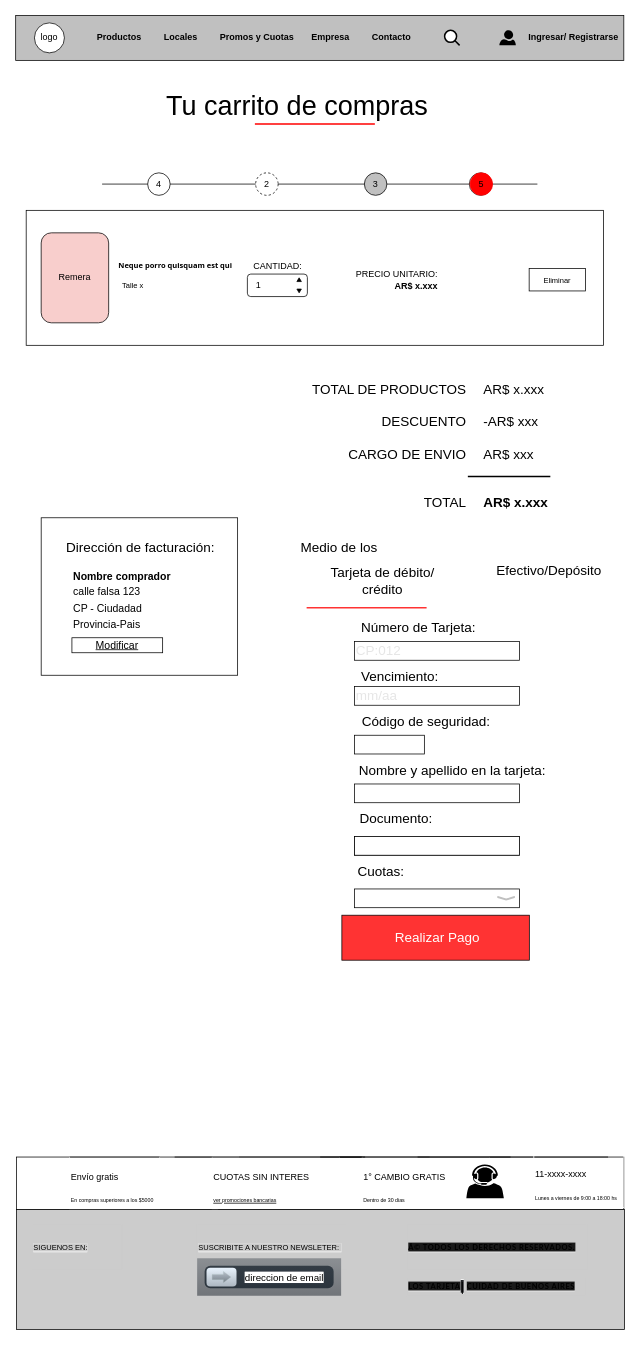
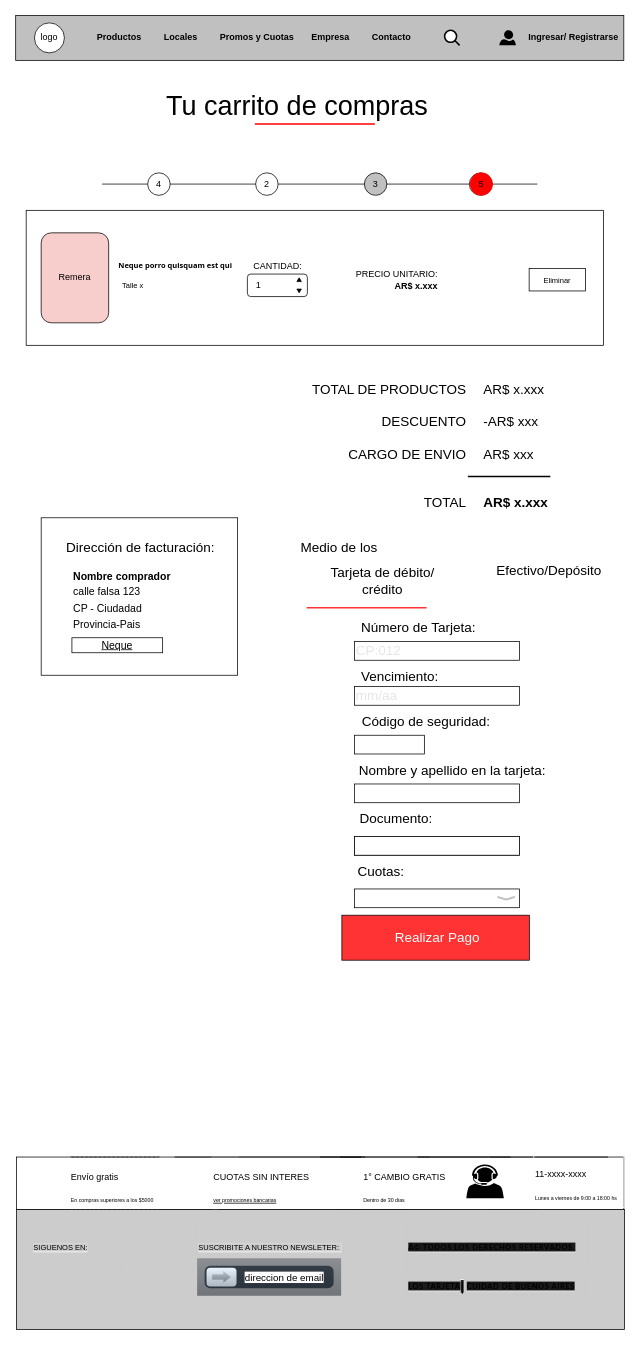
(267, 184) -> (267, 184)
(117, 645) -> (117, 645)
(114, 1184) -> (114, 1184)
